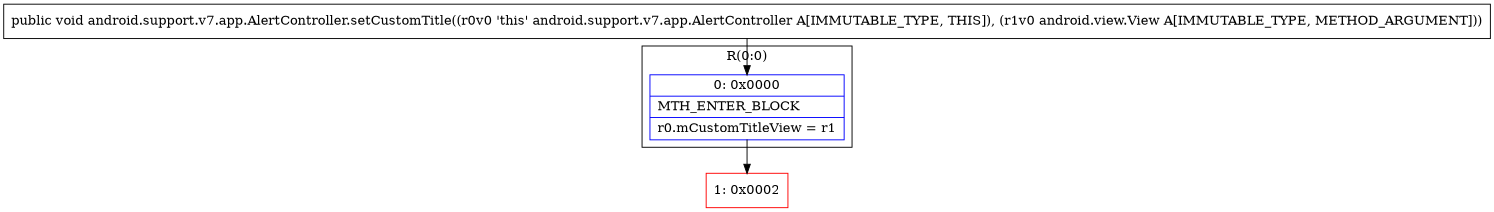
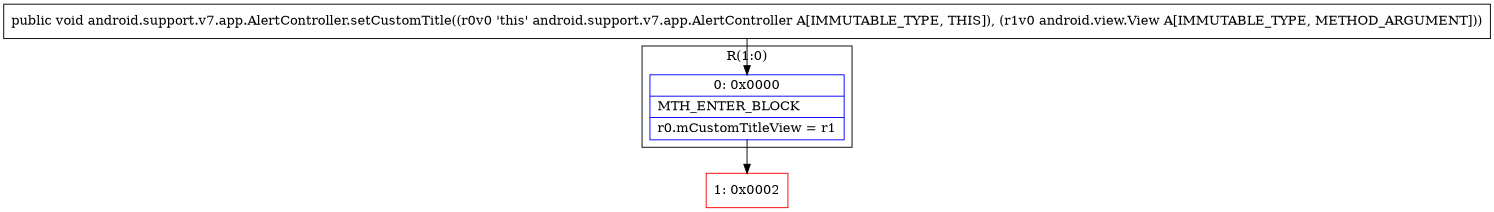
(747, 57) -> (747, 57)
